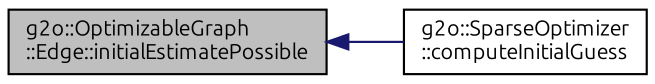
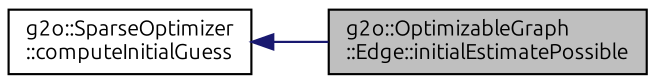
(376, 42) -> (301, 42)
